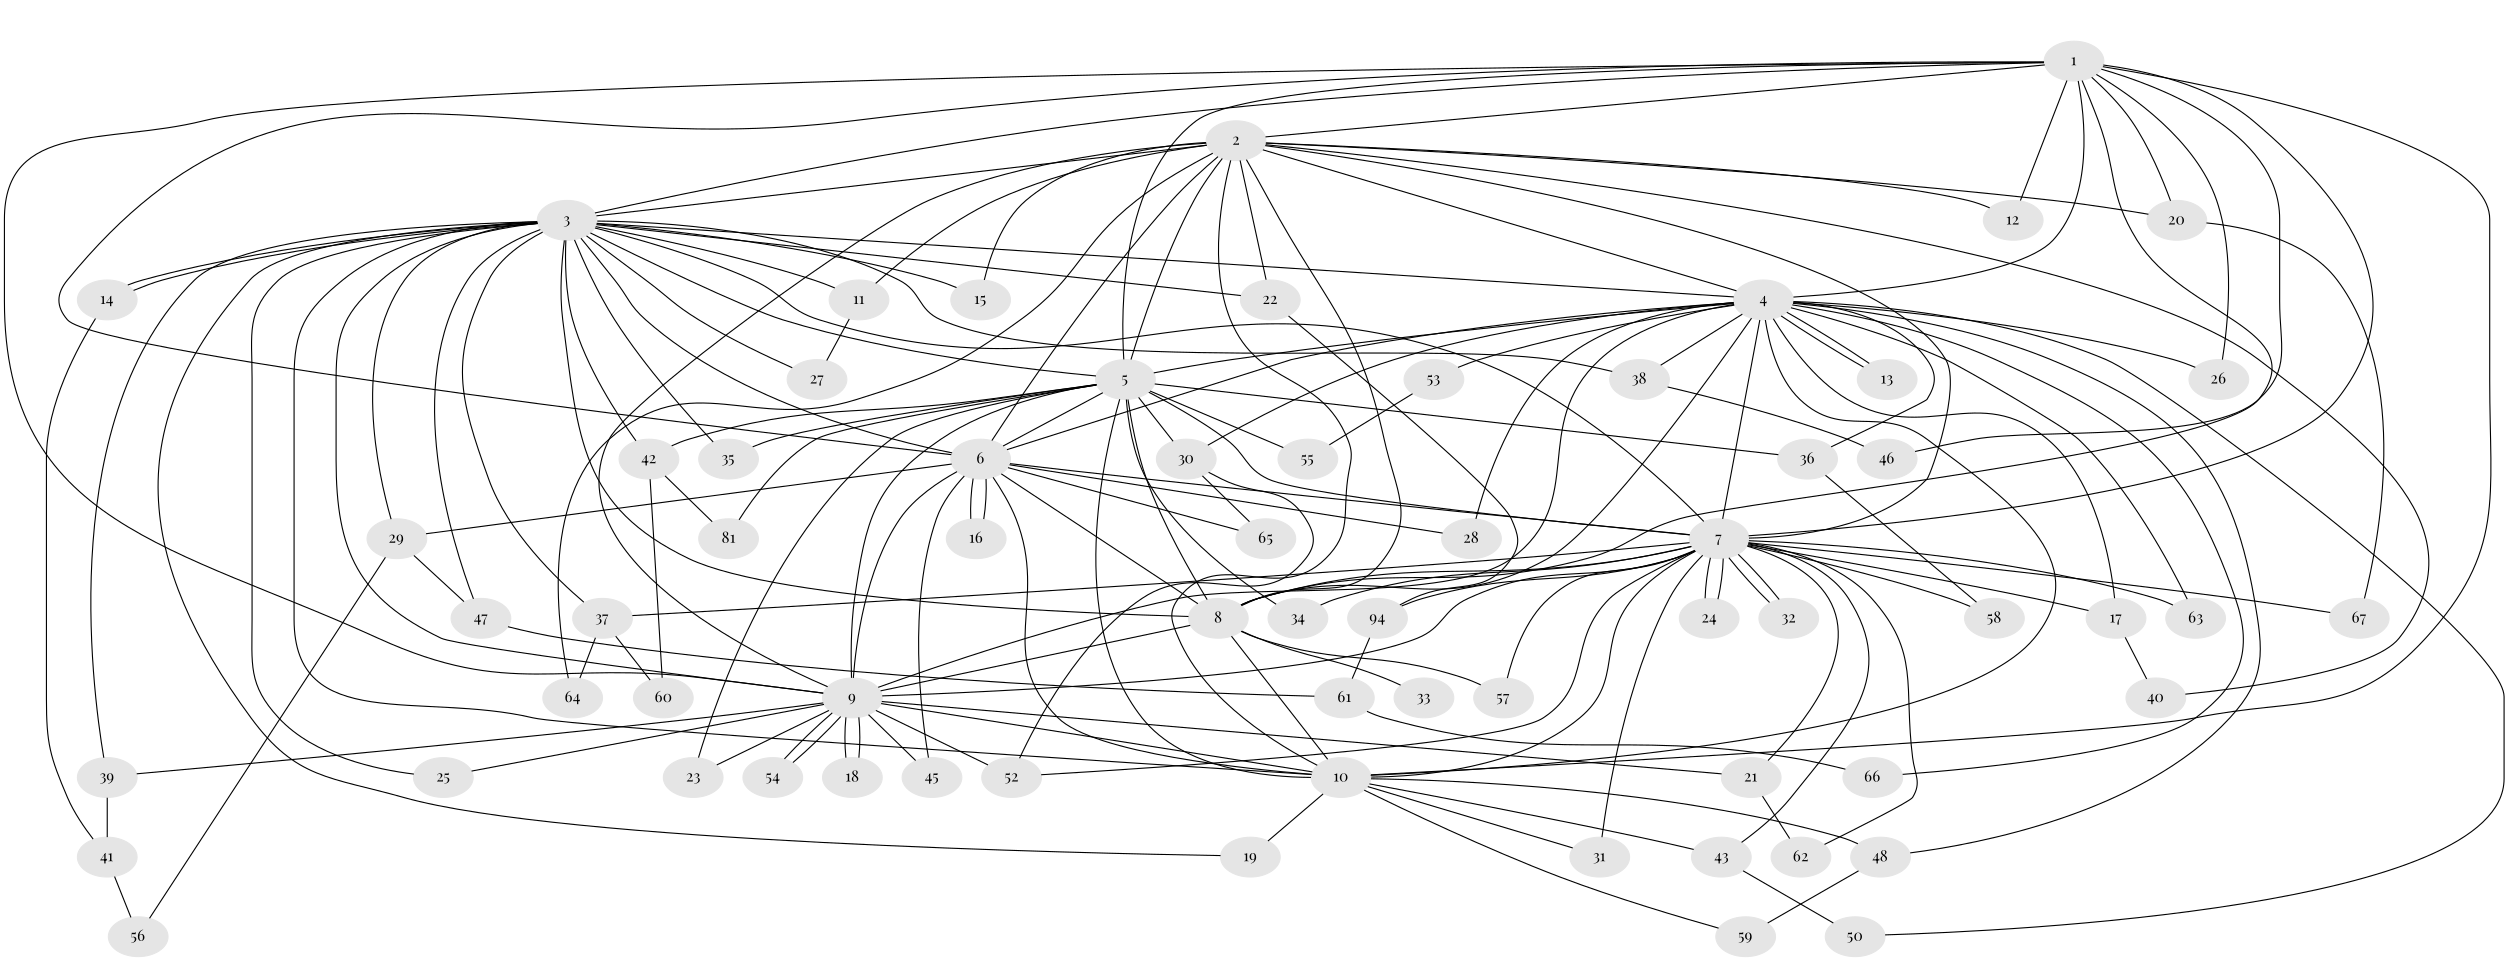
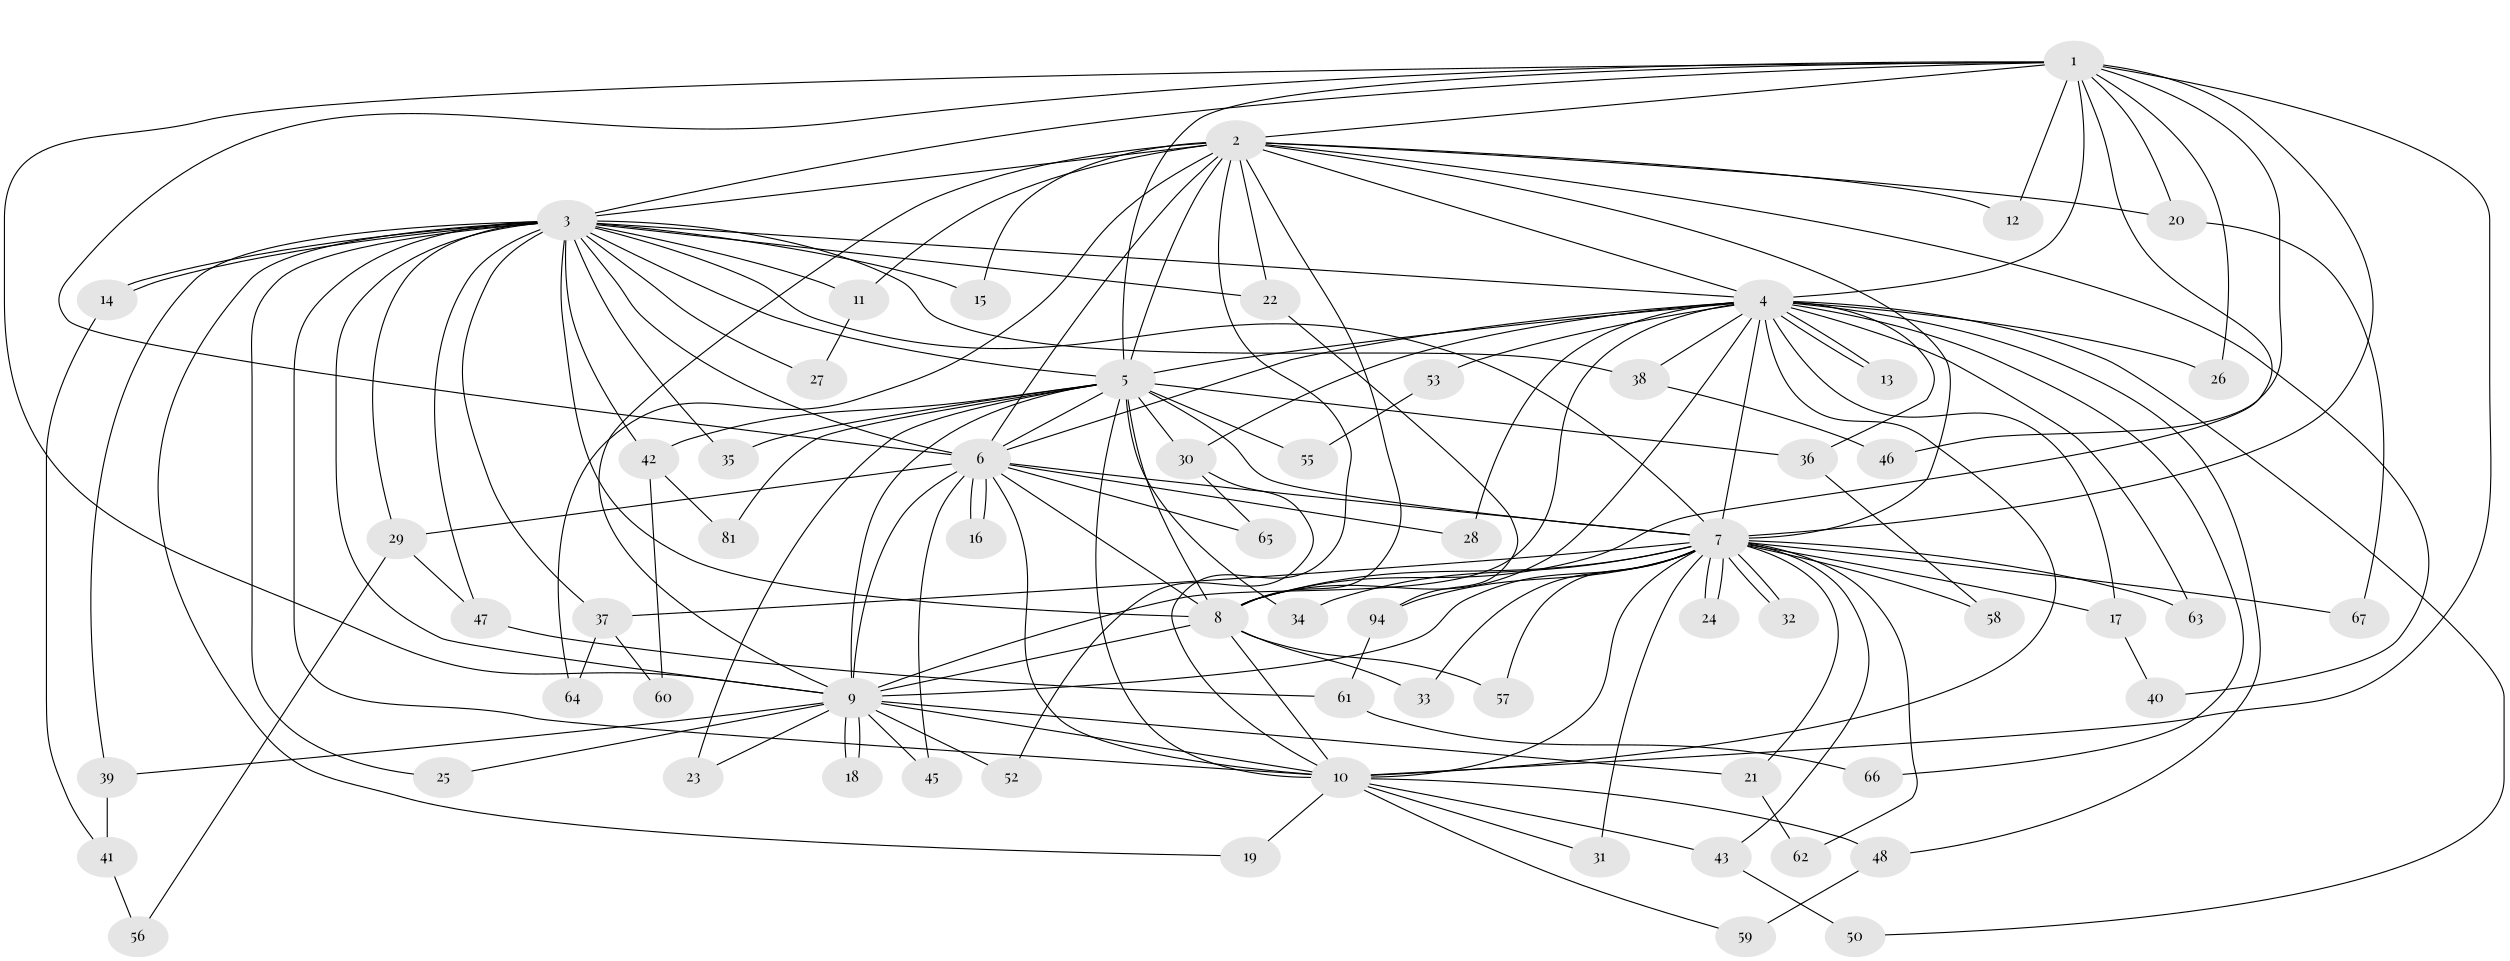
(1430, 742) -> (1542, 586)
(773, 778) -> none
